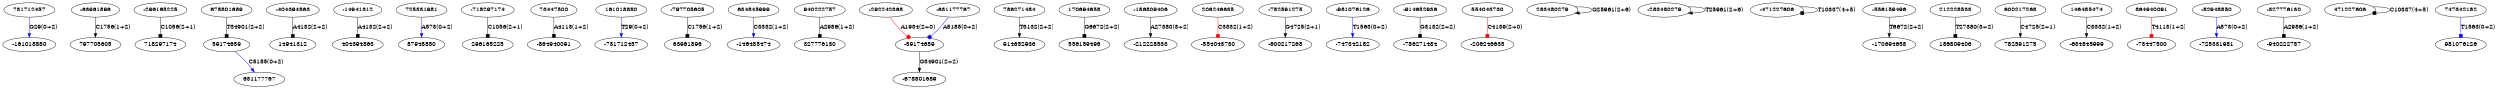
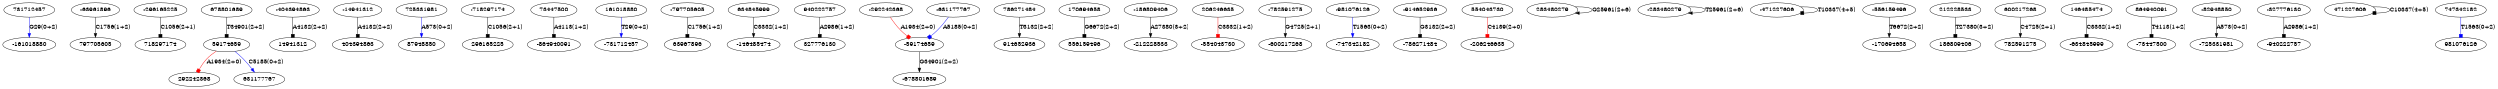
(754, 25) -> (754, 25)
(2087, 25) -> (2087, 25)
(2152, 25) -> (2152, 25)
(2216, 25) -> (2216, 25)
(687, 45) -> (687, 45)
none -> (194, 79)
